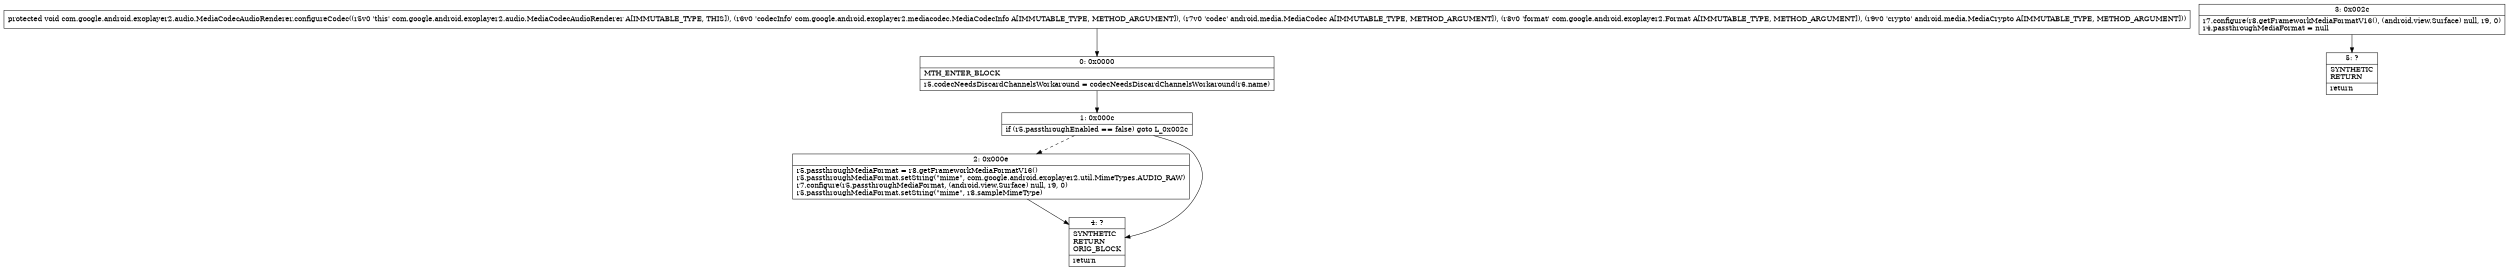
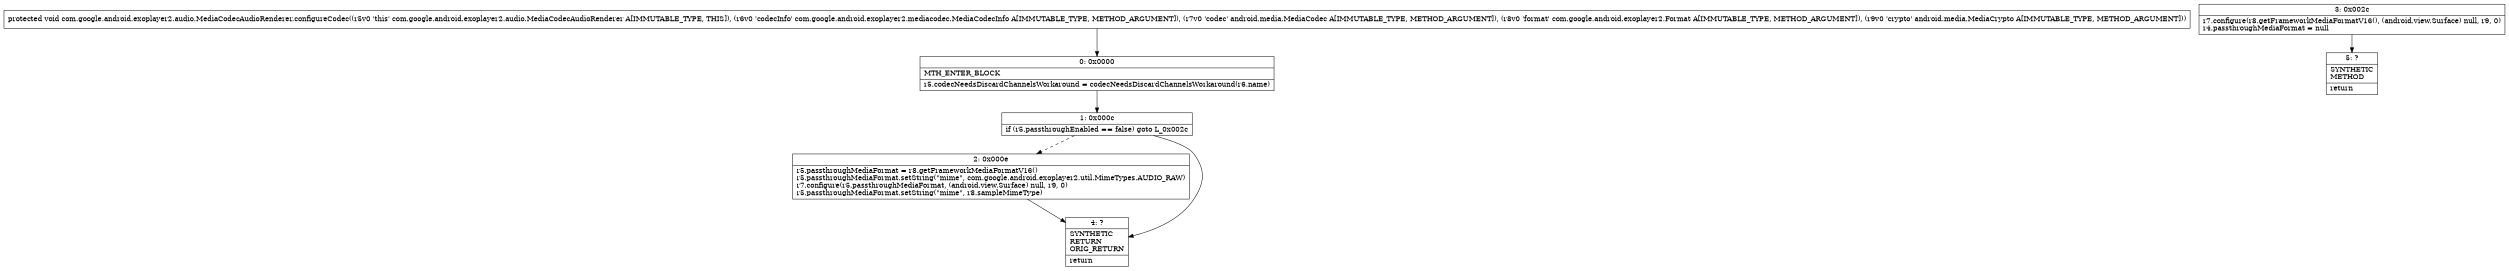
(2346, 77) -> (2347, 77)
(1097, 249) -> (1097, 249)
